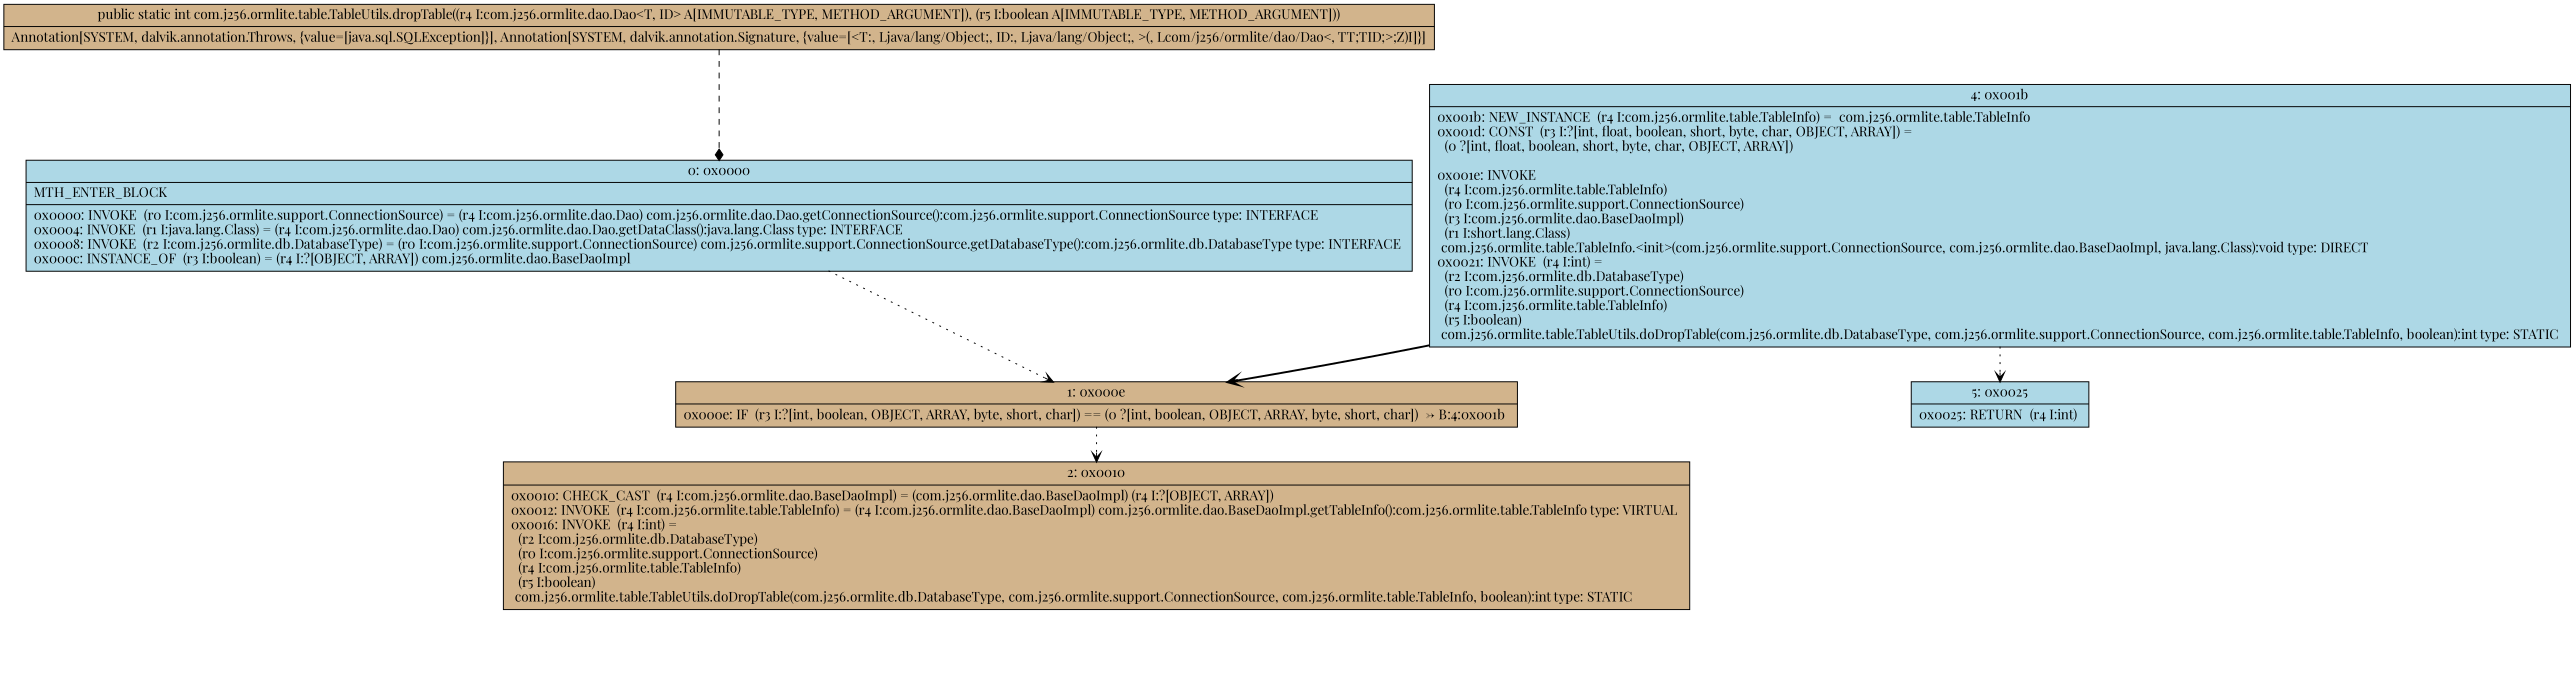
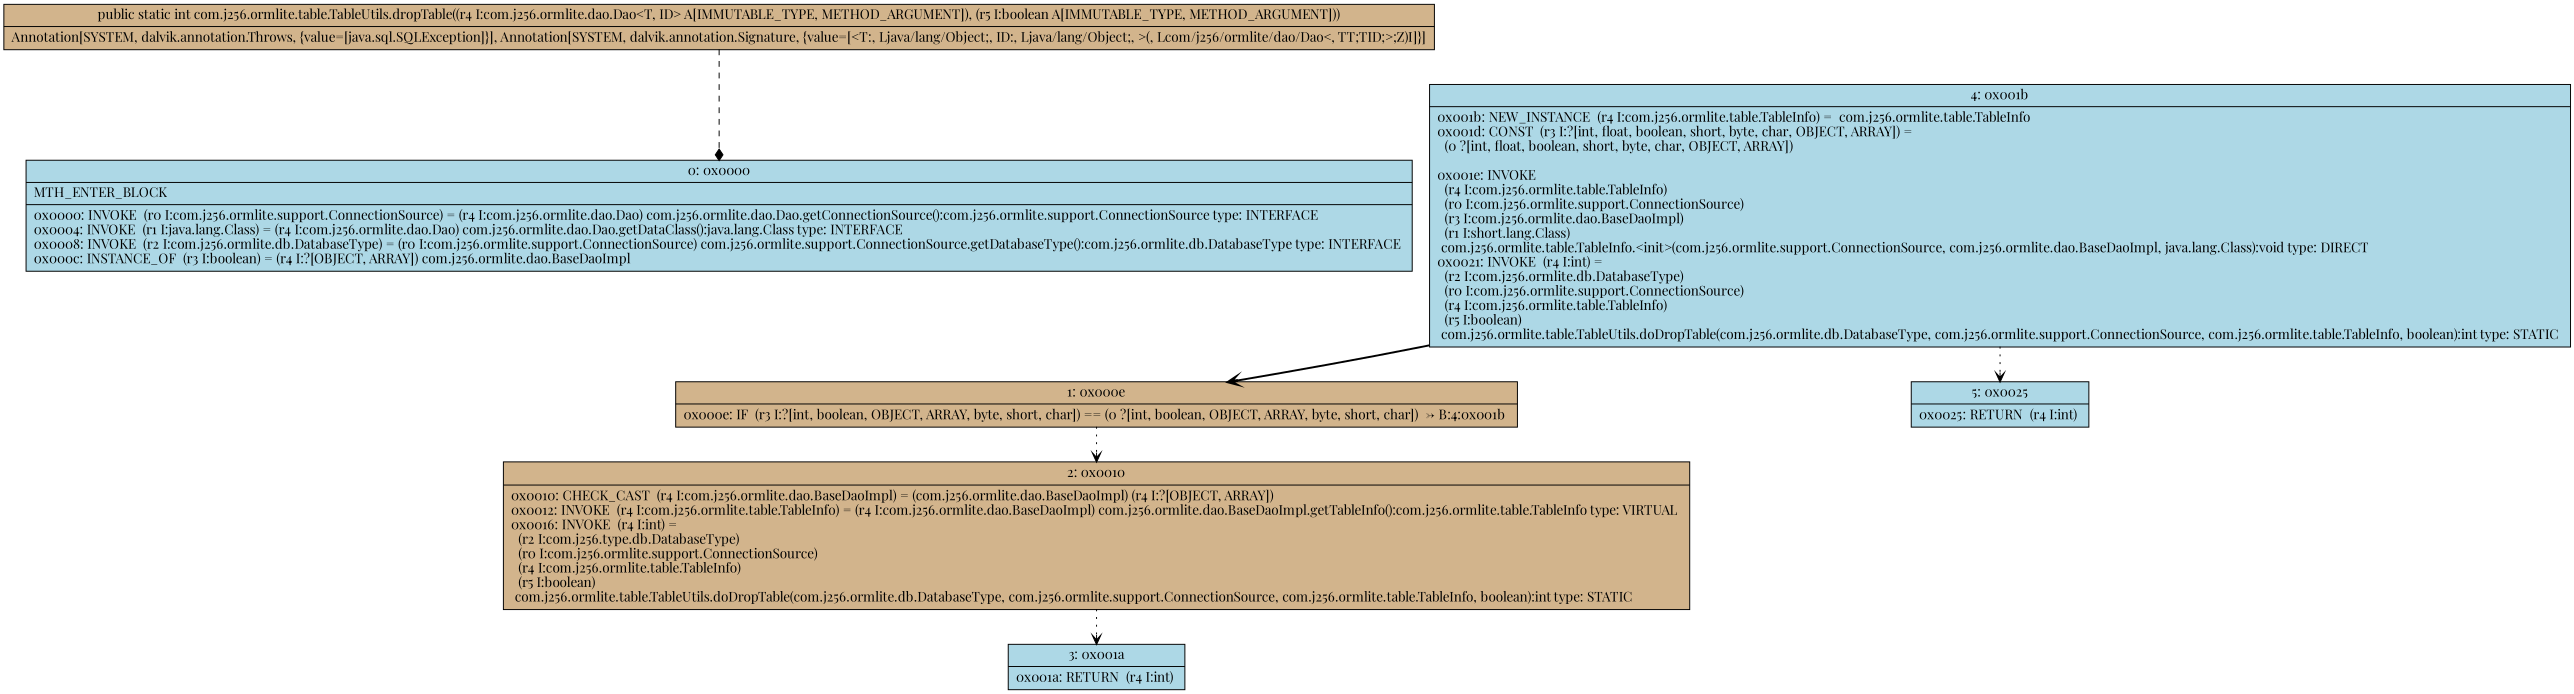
(937, 324) -> none
(635, 540) -> (626, 540)
none -> (1097, 667)
